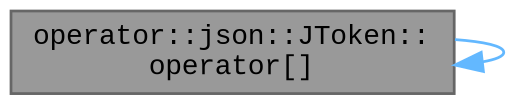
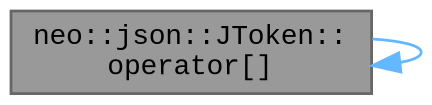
(233, 52) -> (191, 52)
